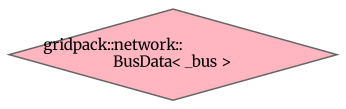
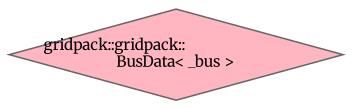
(173, 55) -> (176, 55)
